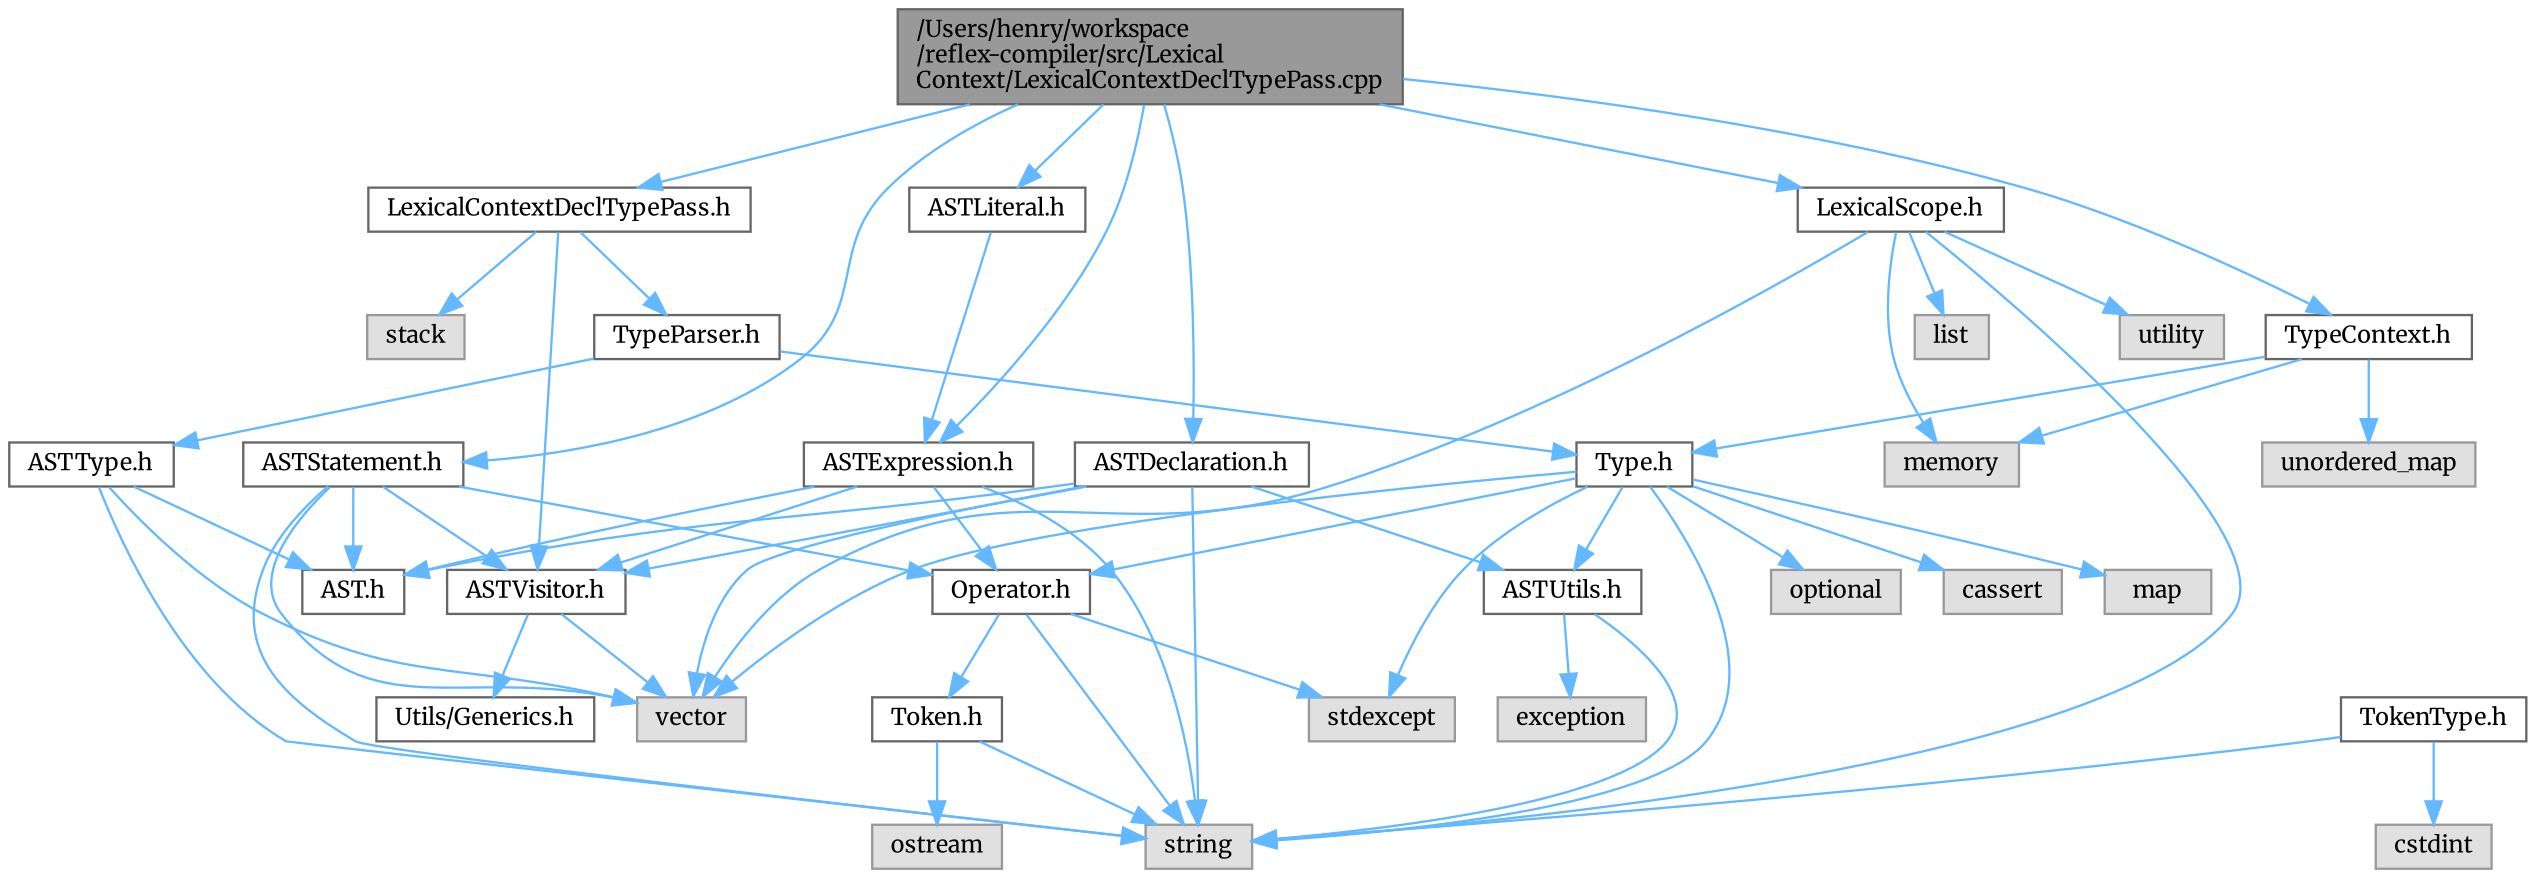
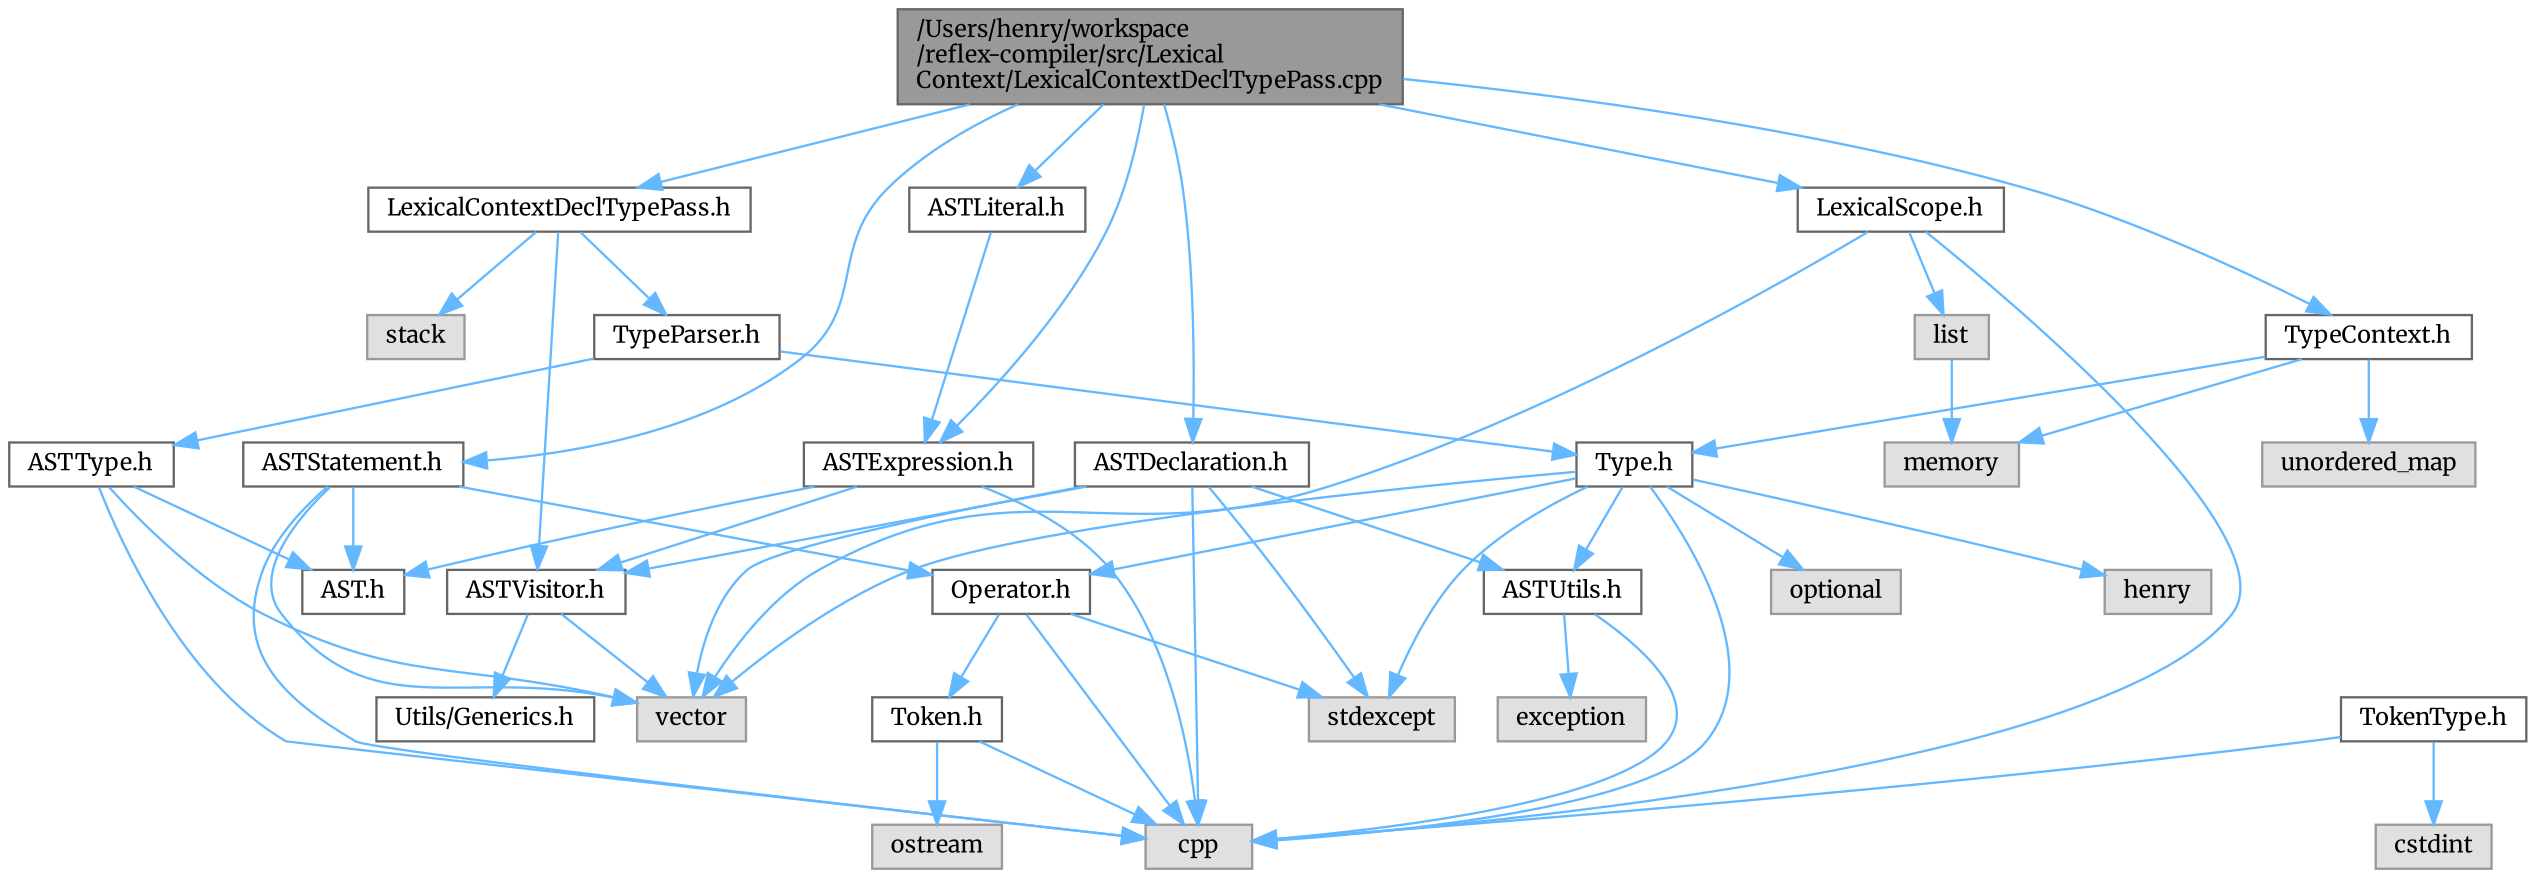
(1889, 331) -> (1952, 389)
(2172, 337) -> none
(831, 512) -> (1284, 581)
(435, 522) -> none
(968, 532) -> none
(2003, 592) -> none
(2158, 592) -> (2158, 592)
(1199, 847) -> (1199, 847)
